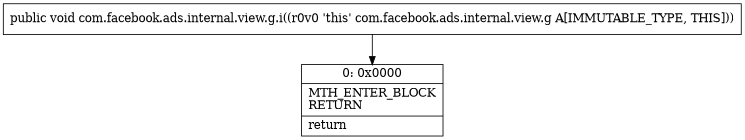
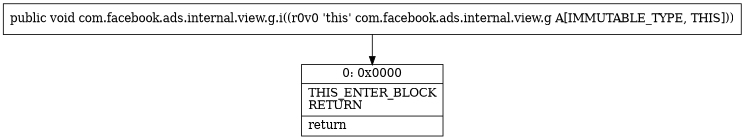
(372, 93) -> (372, 93)
